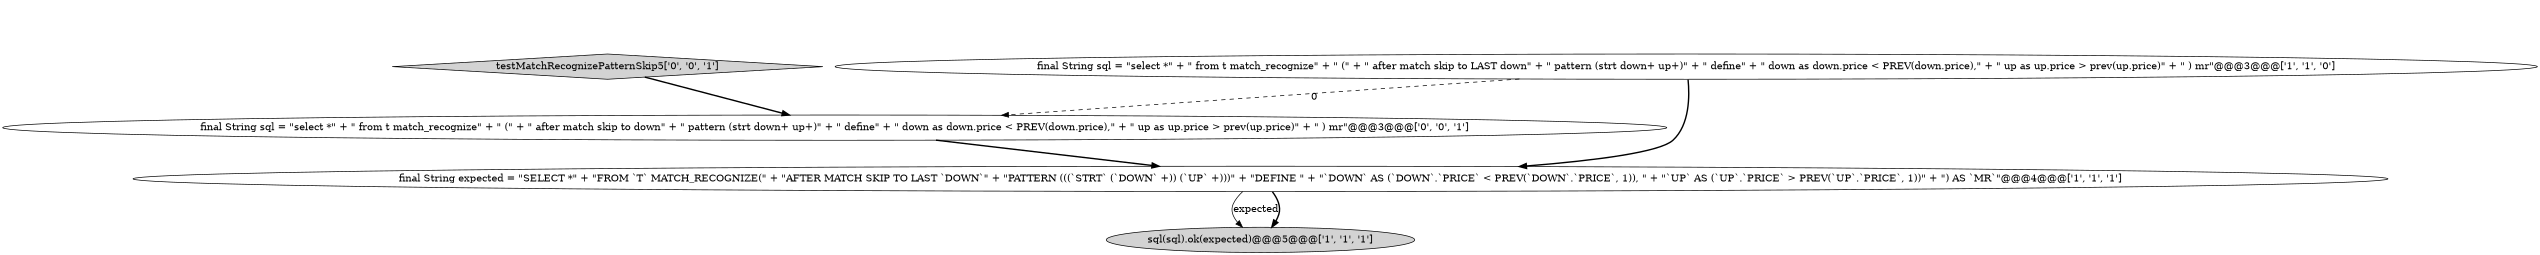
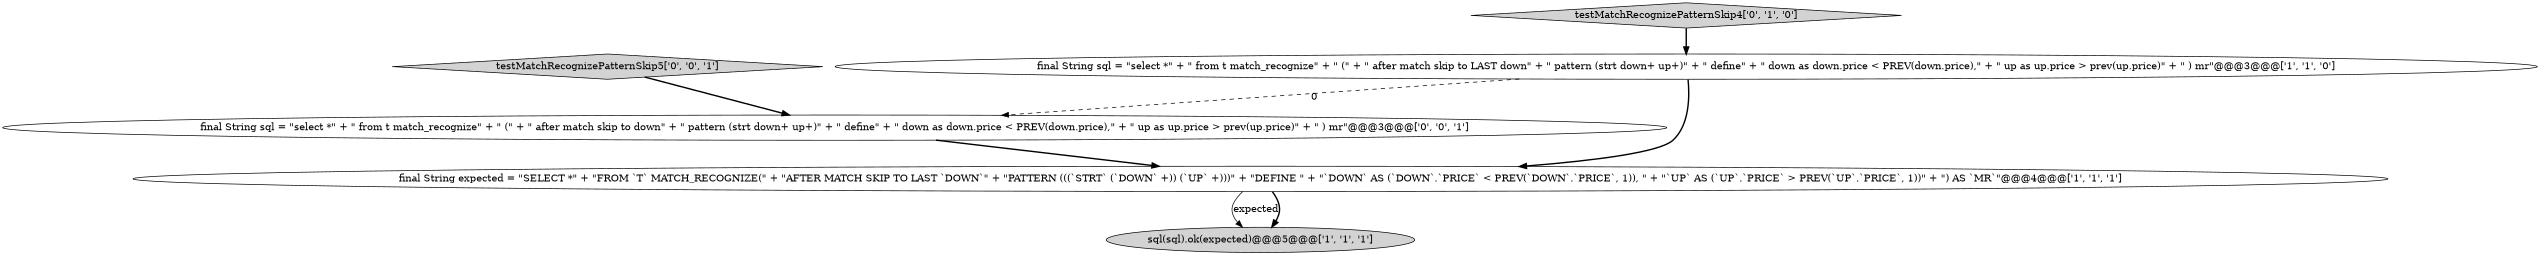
none -> (1686, 15)
